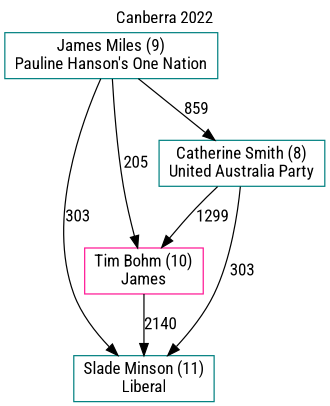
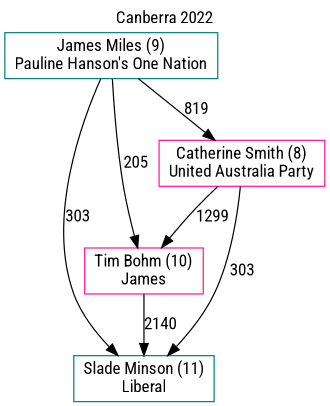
(197, 109) -> (197, 109)
(242, 163) -> (242, 163)
